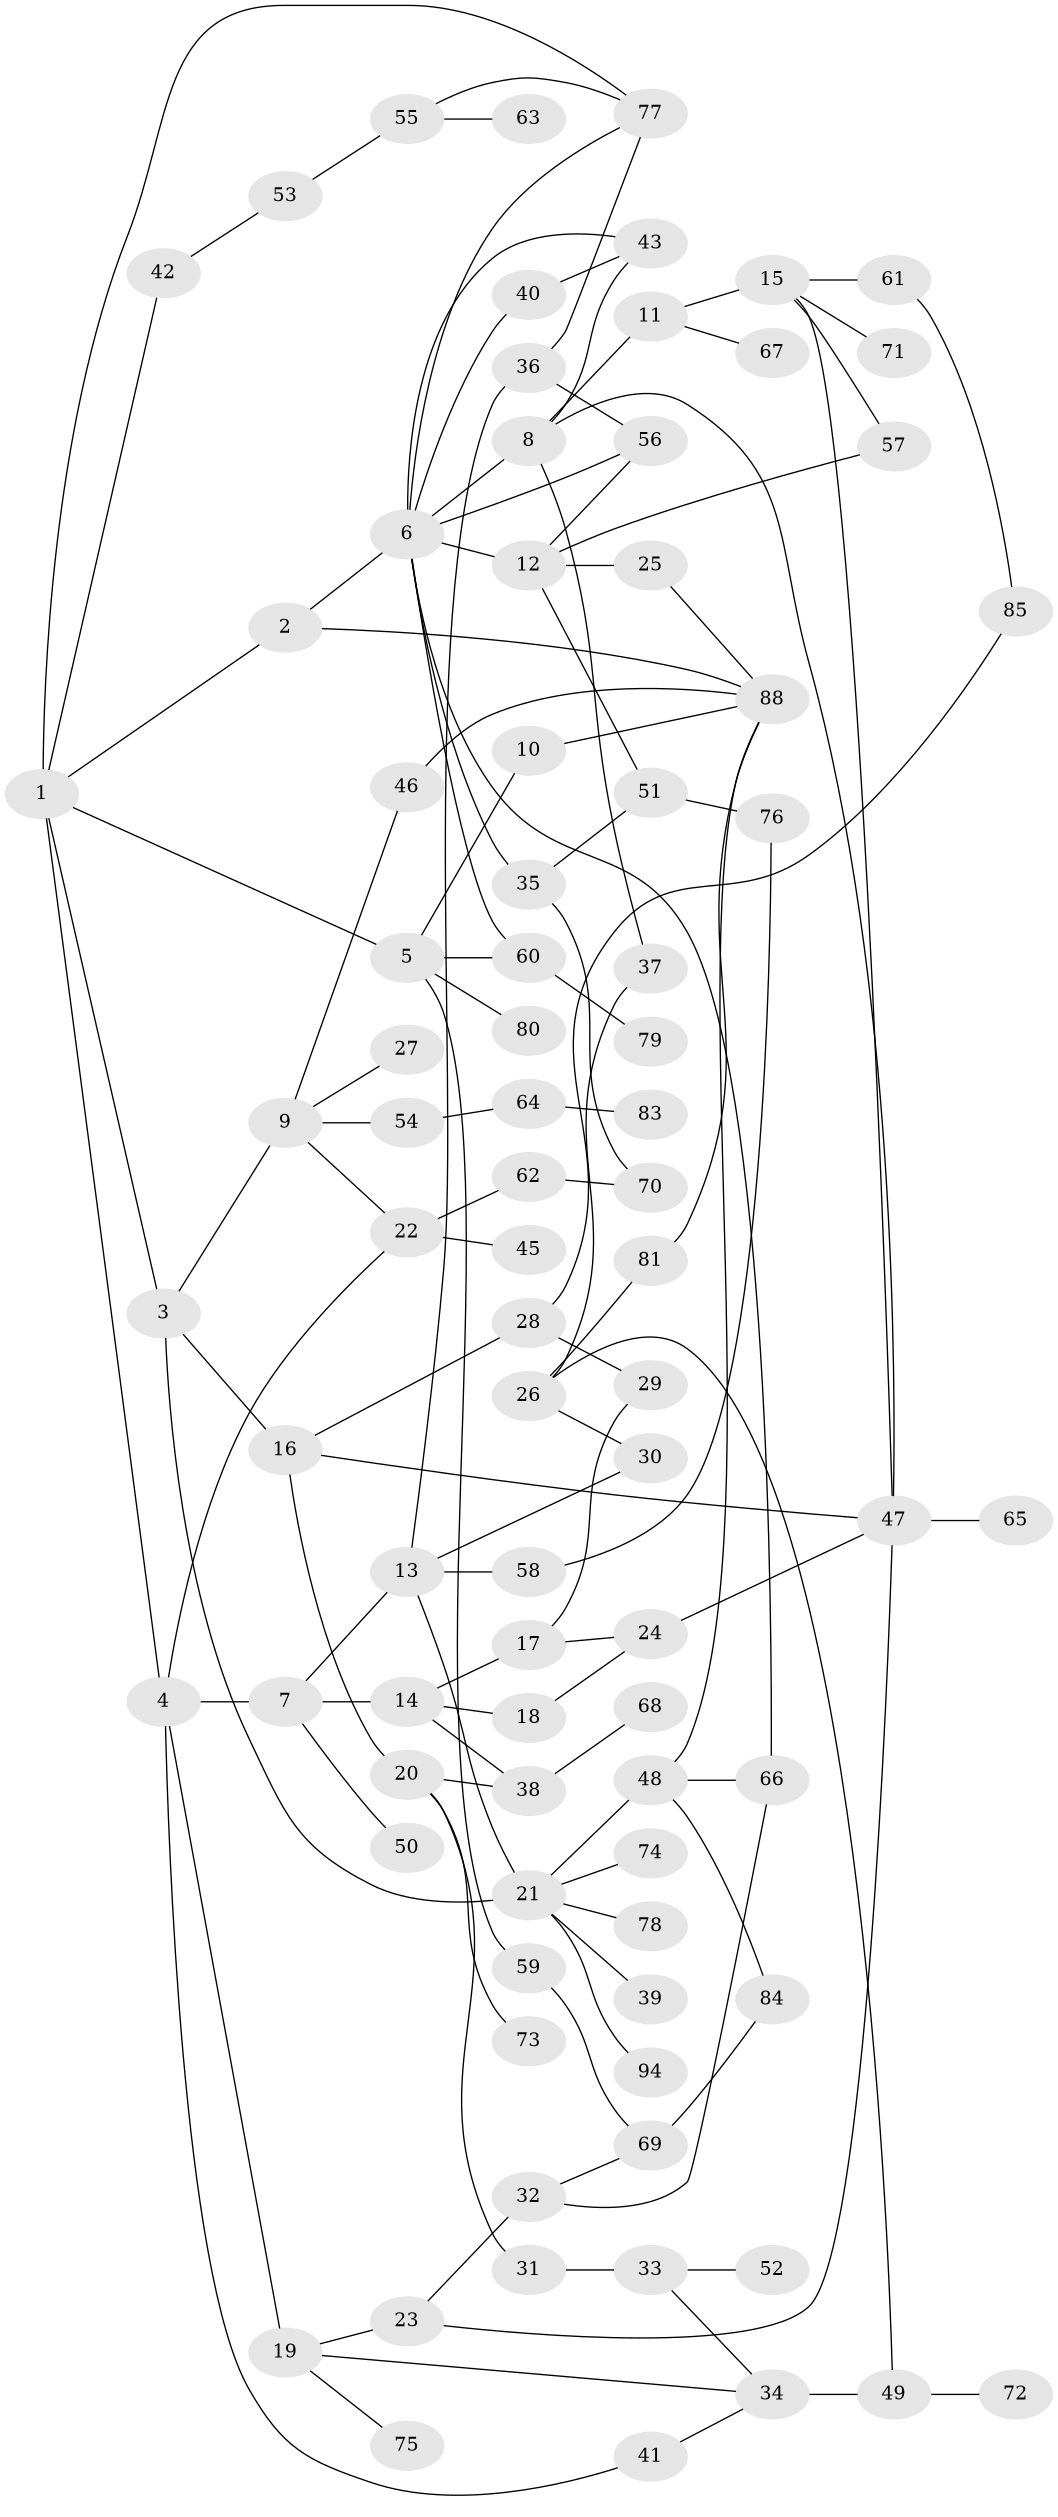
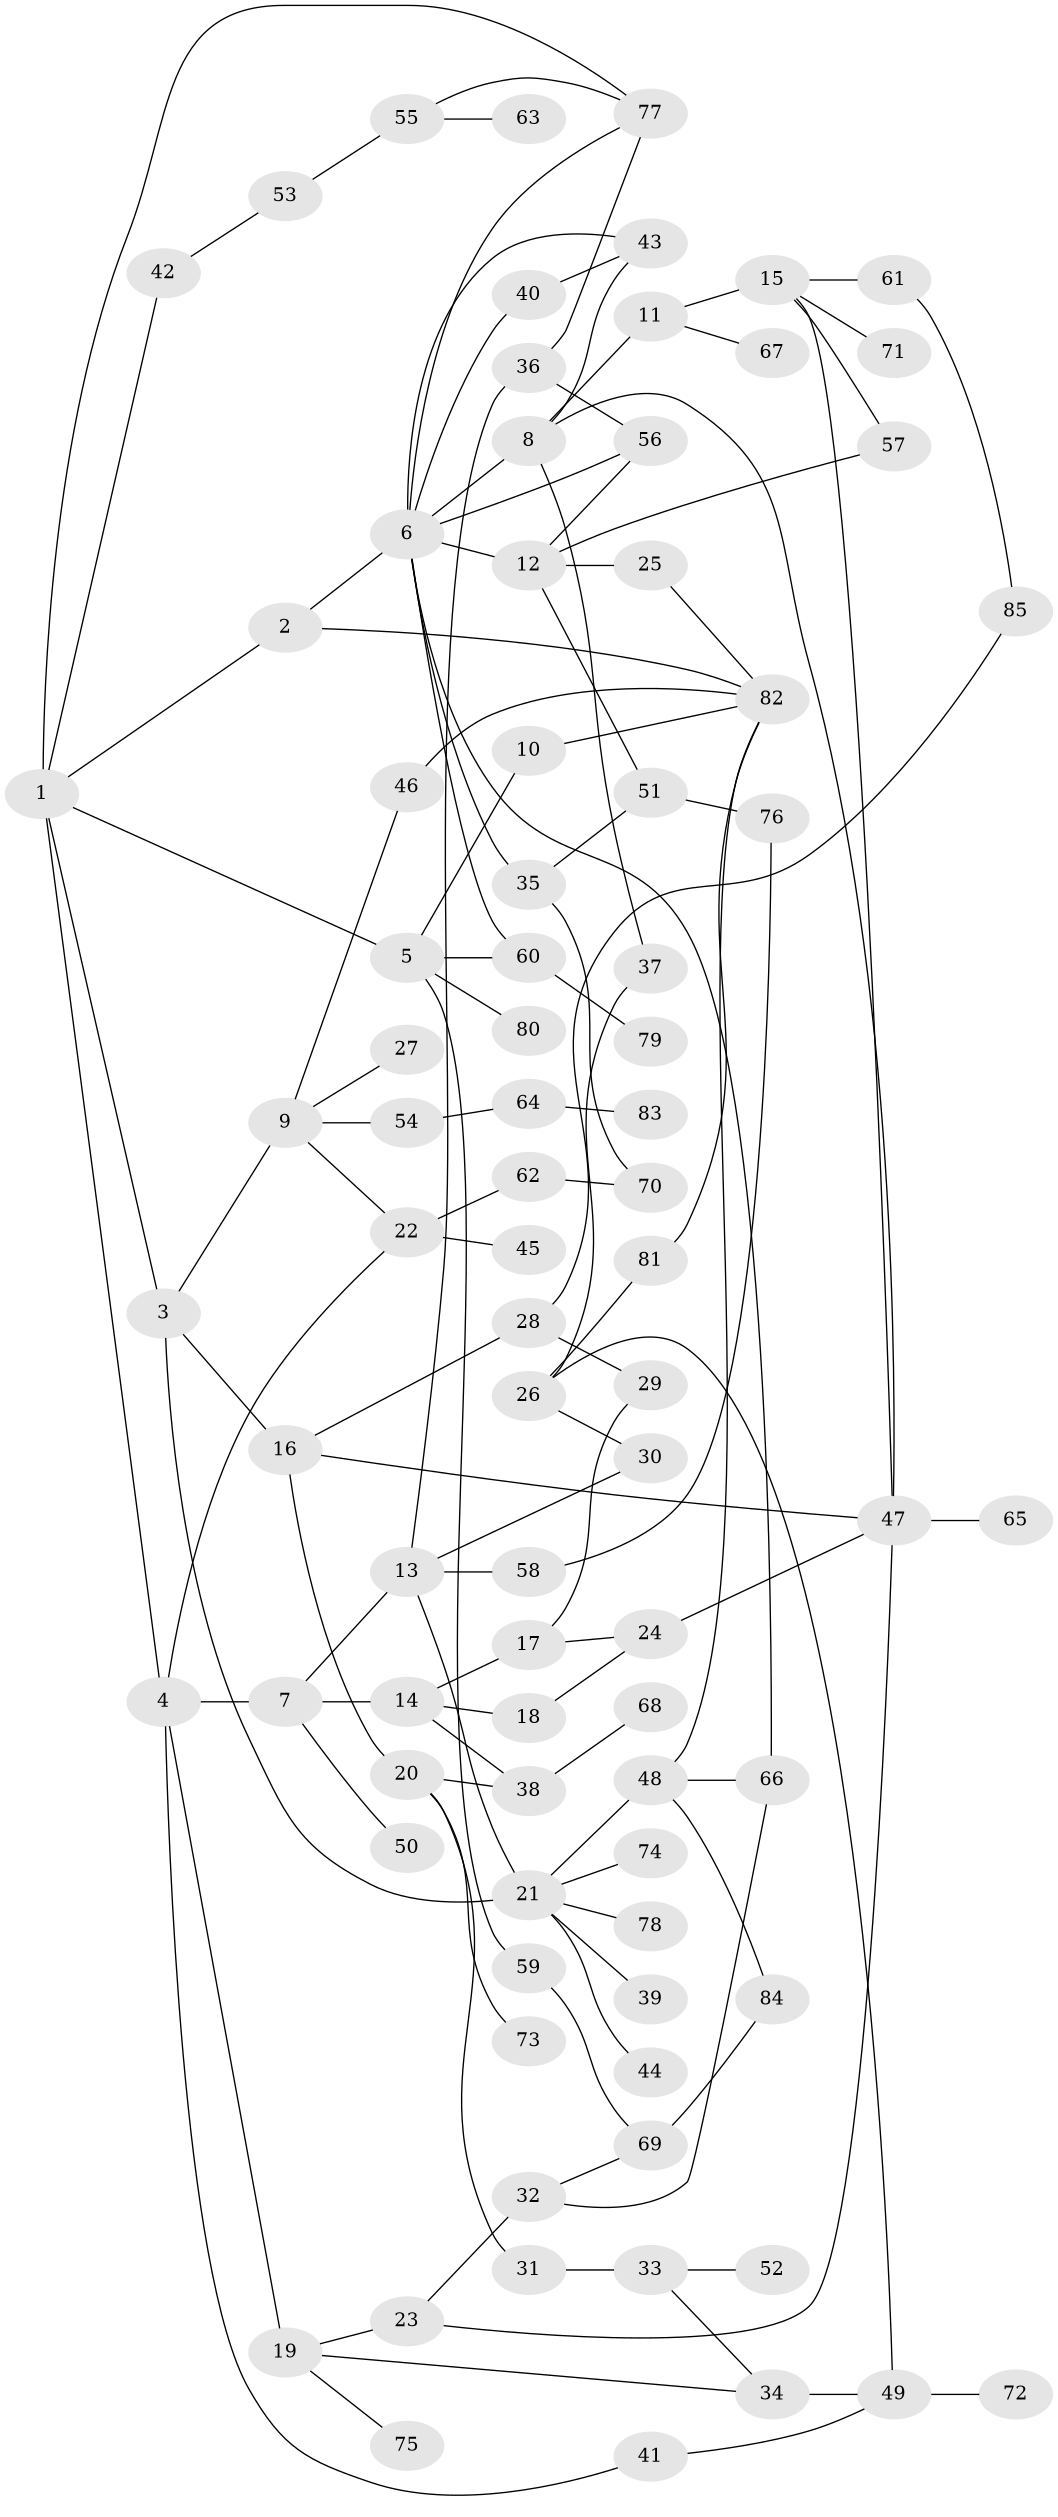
(772, 699) -> (772, 699)
(651, 2072) -> (651, 2072)
(712, 2425) -> (778, 2439)
